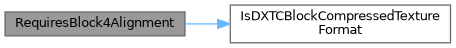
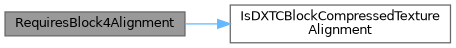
(340, 24) -> (340, 24)
